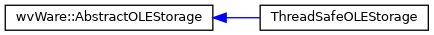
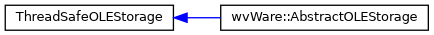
(243, 18) -> (204, 18)
